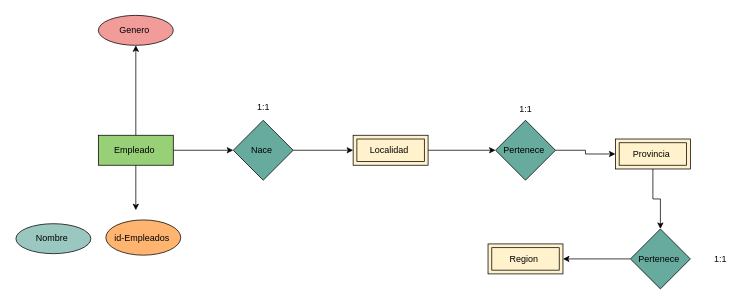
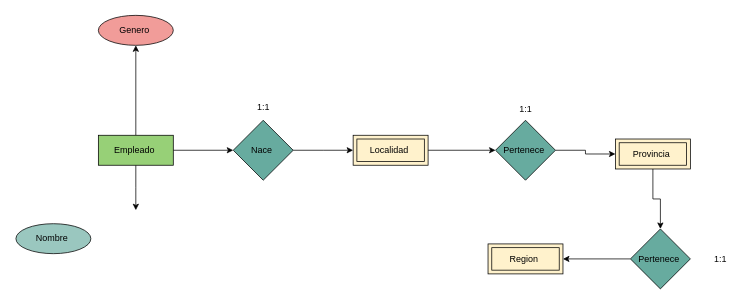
(143, 238) -> none
